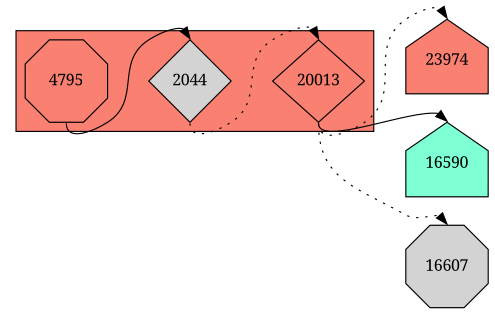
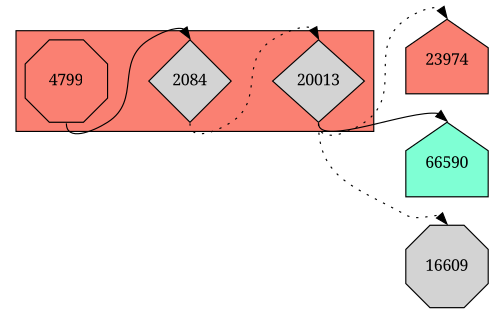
(66, 81) -> (66, 81)
(190, 81) -> (190, 81)
(318, 81) -> (318, 81)
(447, 163) -> (447, 163)
(447, 266) -> (447, 266)
